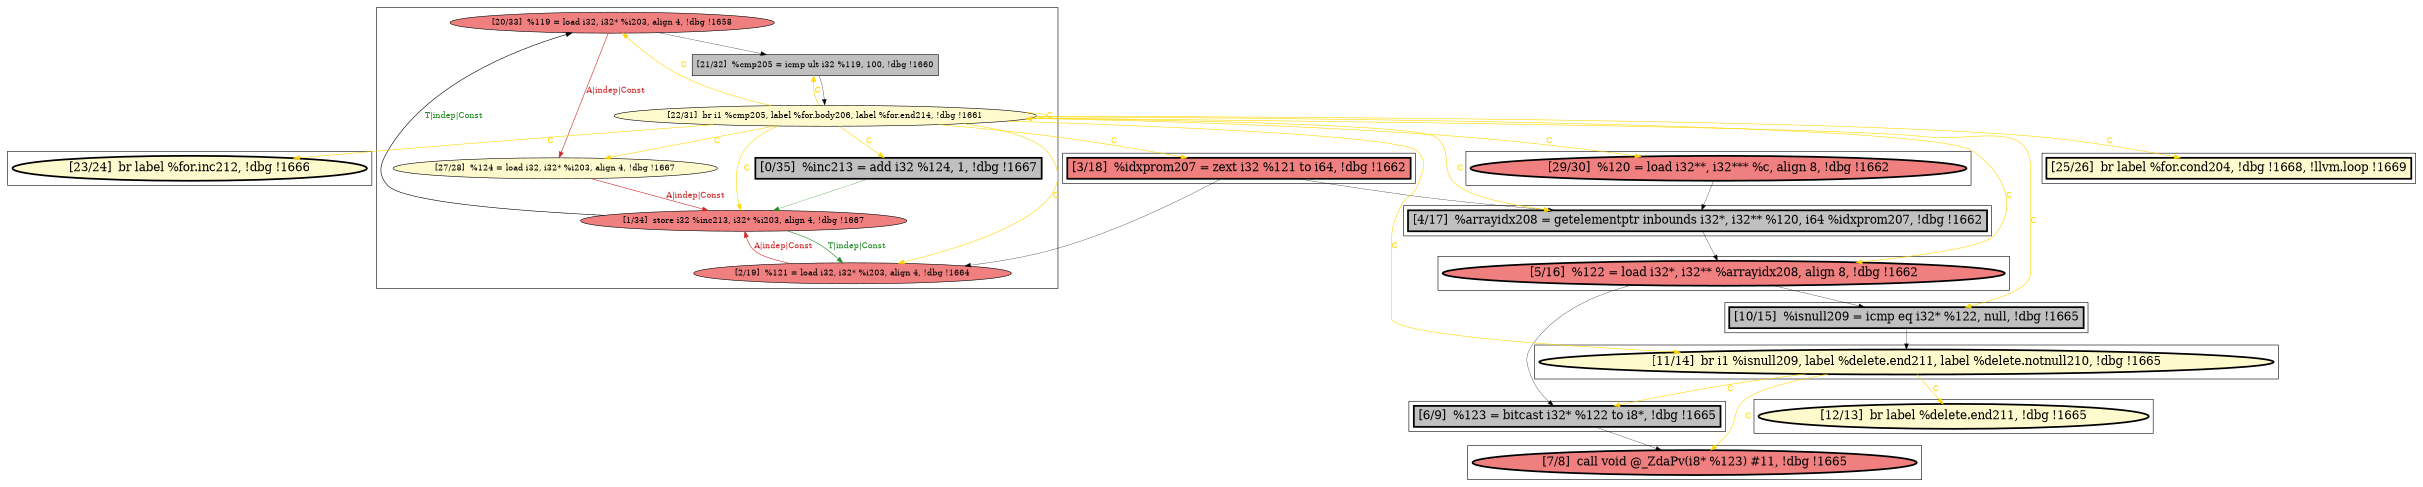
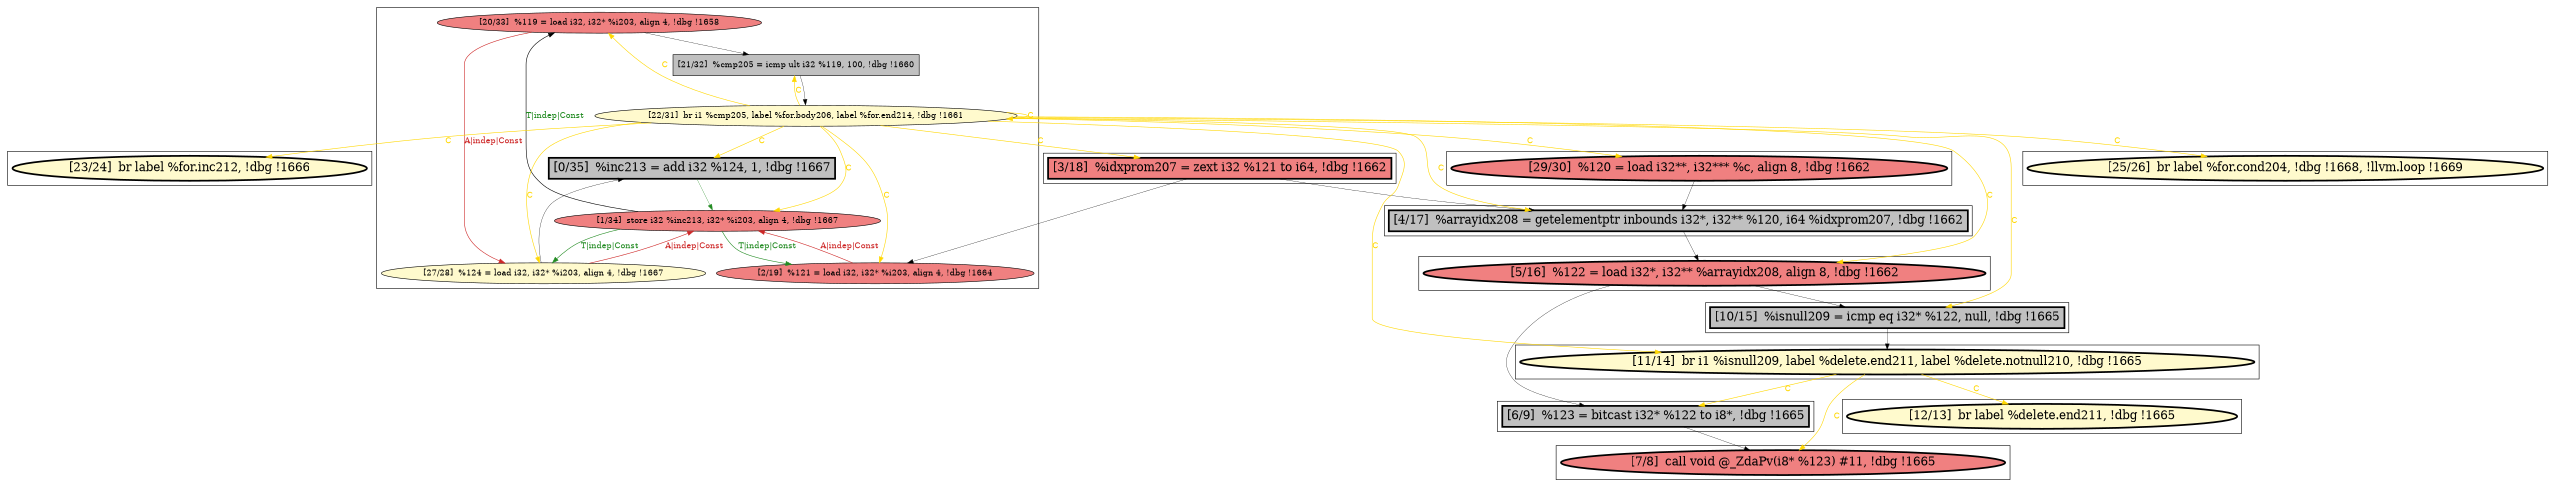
(2229, 168) -> (2285, 168)
none -> (555, 201)
none -> (586, 239)
